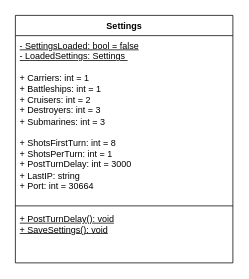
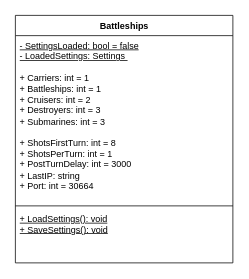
(125, 26) -> (125, 26)
(72, 225) -> (69, 225)
